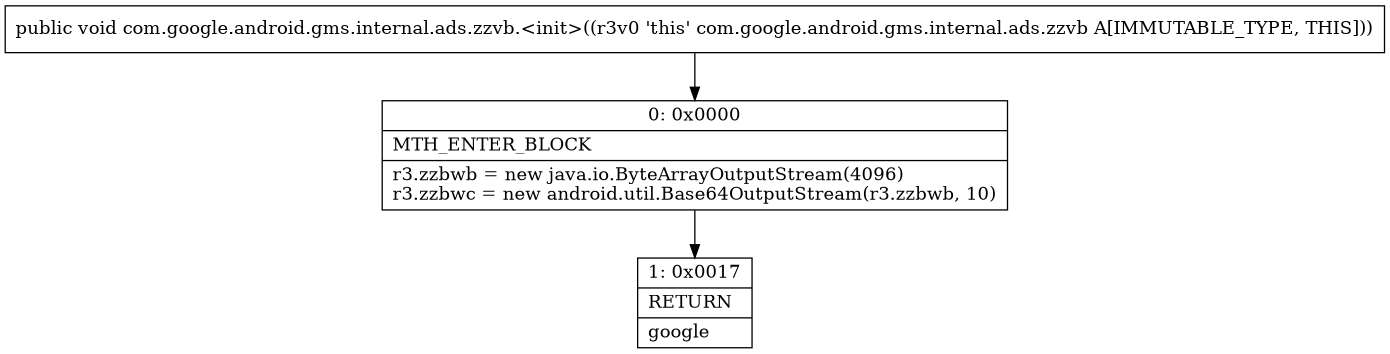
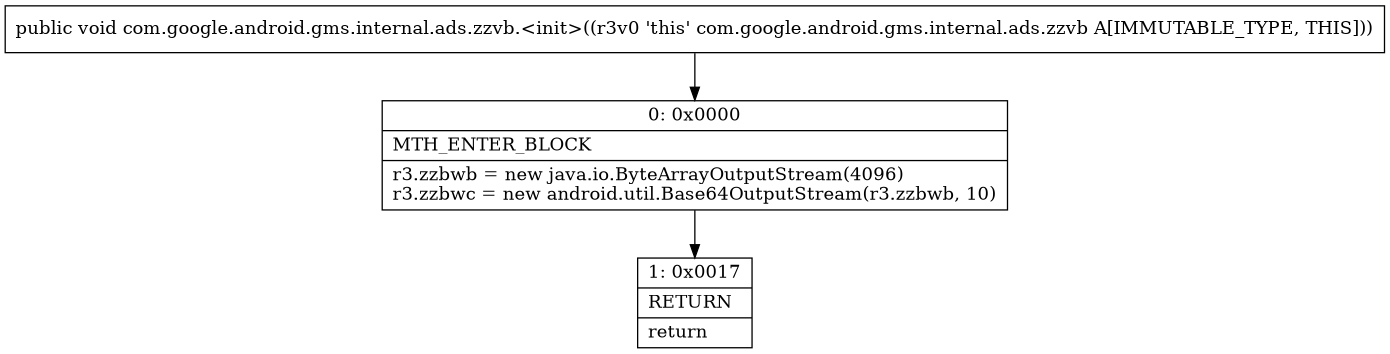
(679, 332) -> (678, 332)
